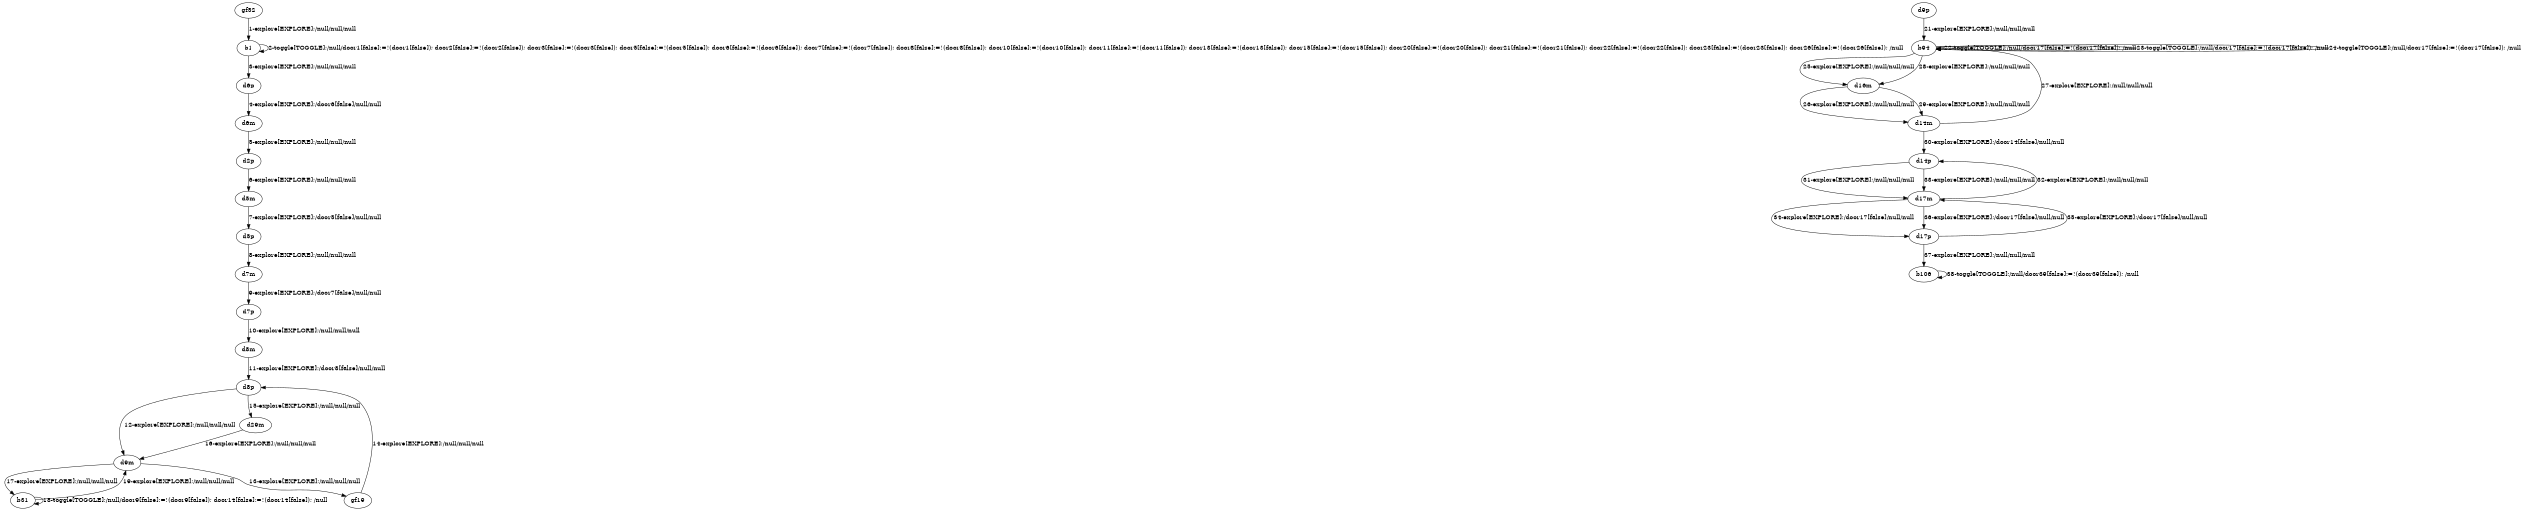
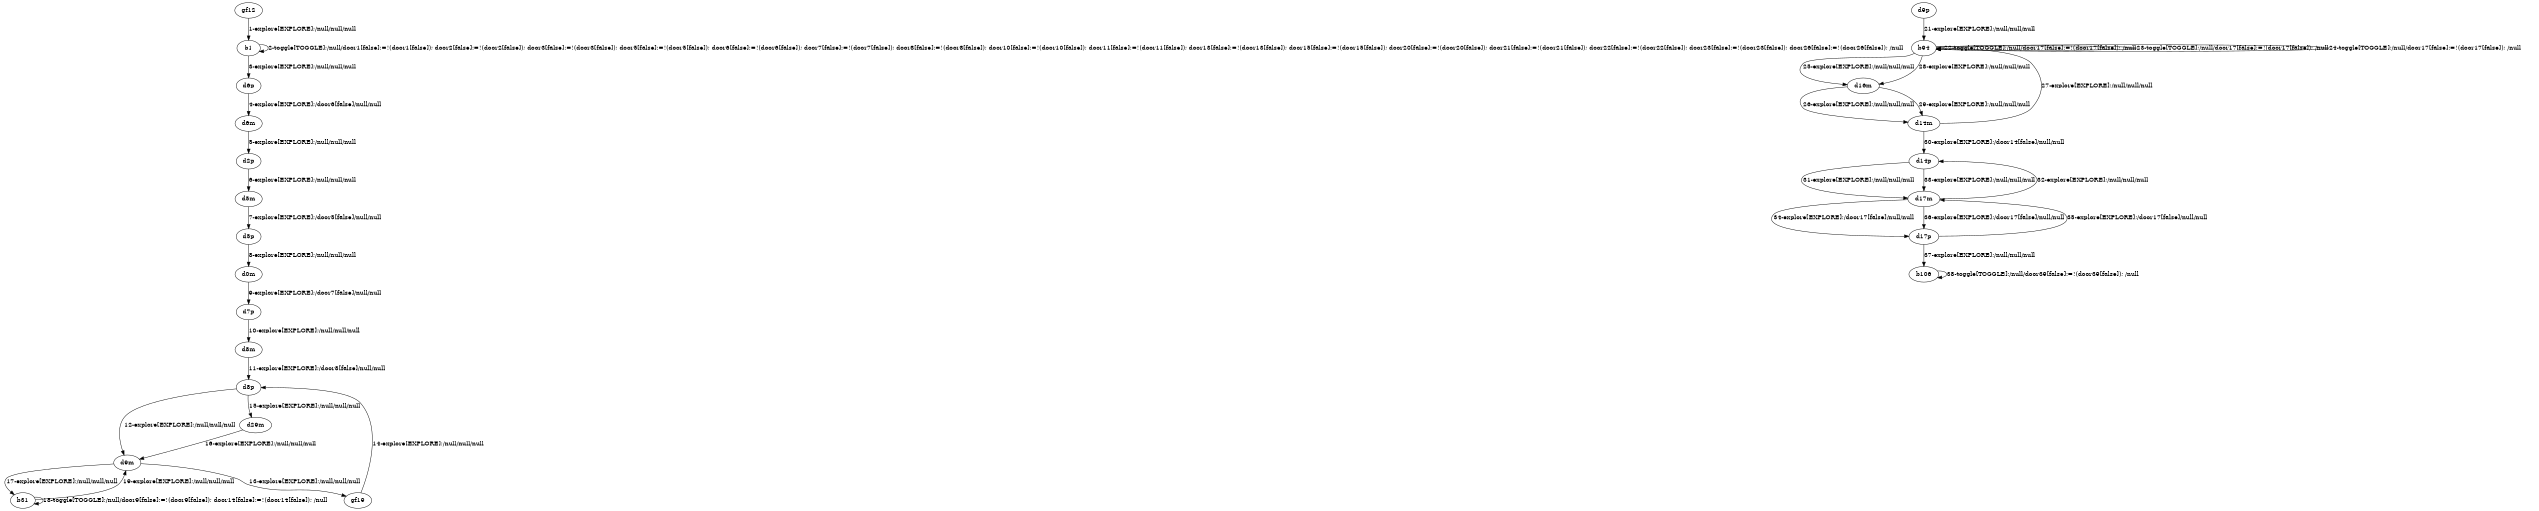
(249, 10) -> (249, 10)
(249, 274) -> (249, 274)
